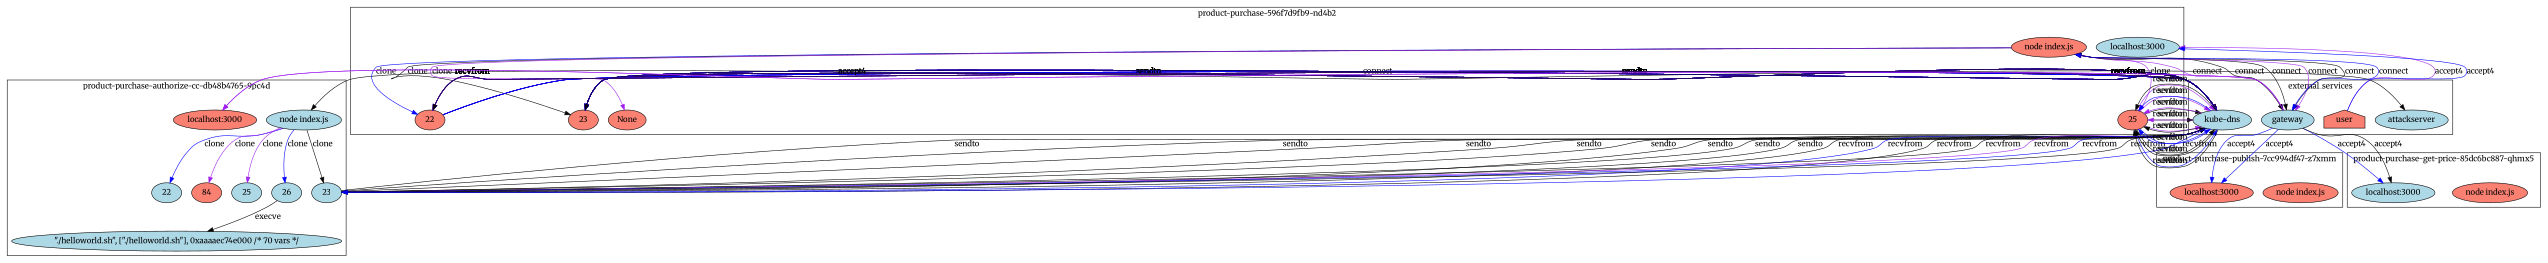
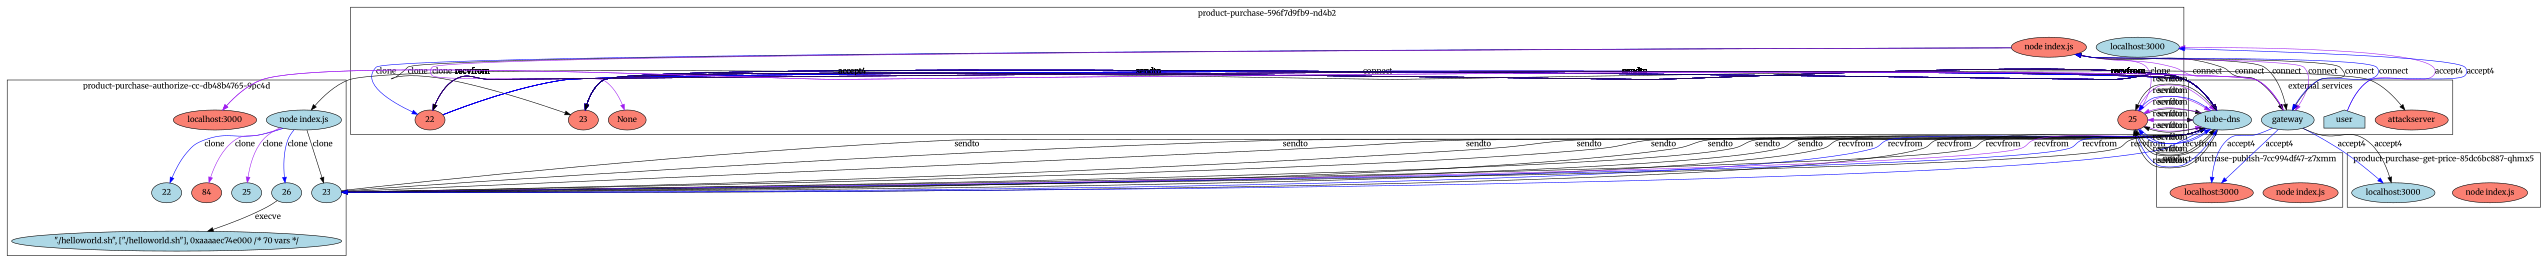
(2344, 120) -> (2344, 120)
(2412, 120) -> (2412, 120)
